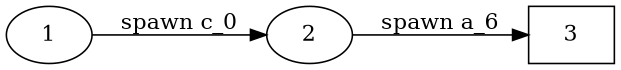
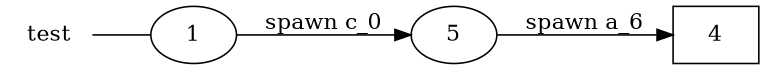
none -> (49, 35)
(310, 35) -> (454, 35)
(572, 35) -> (716, 35)
